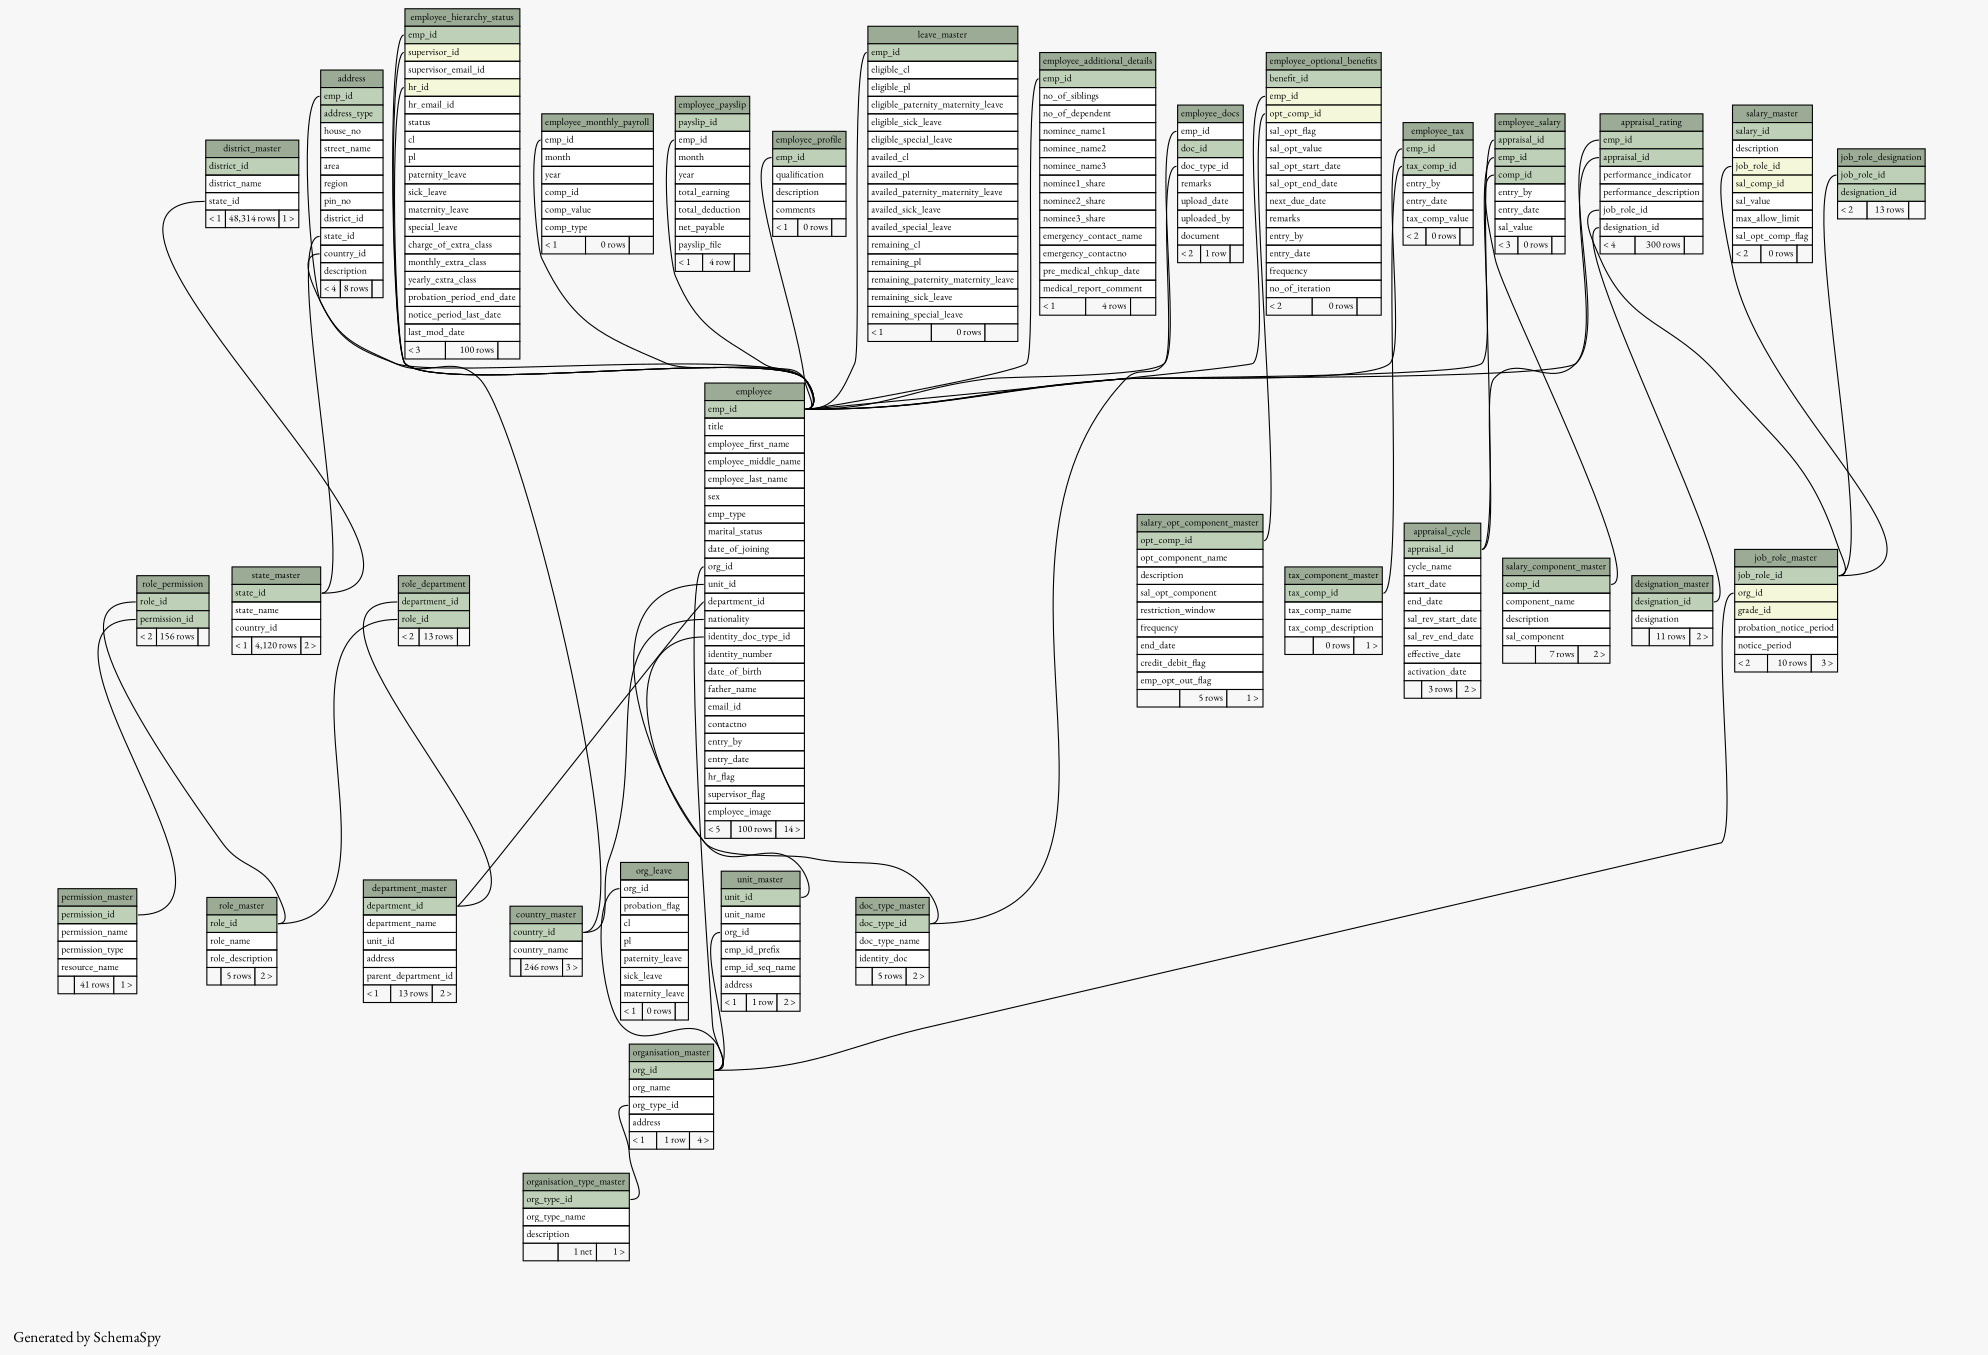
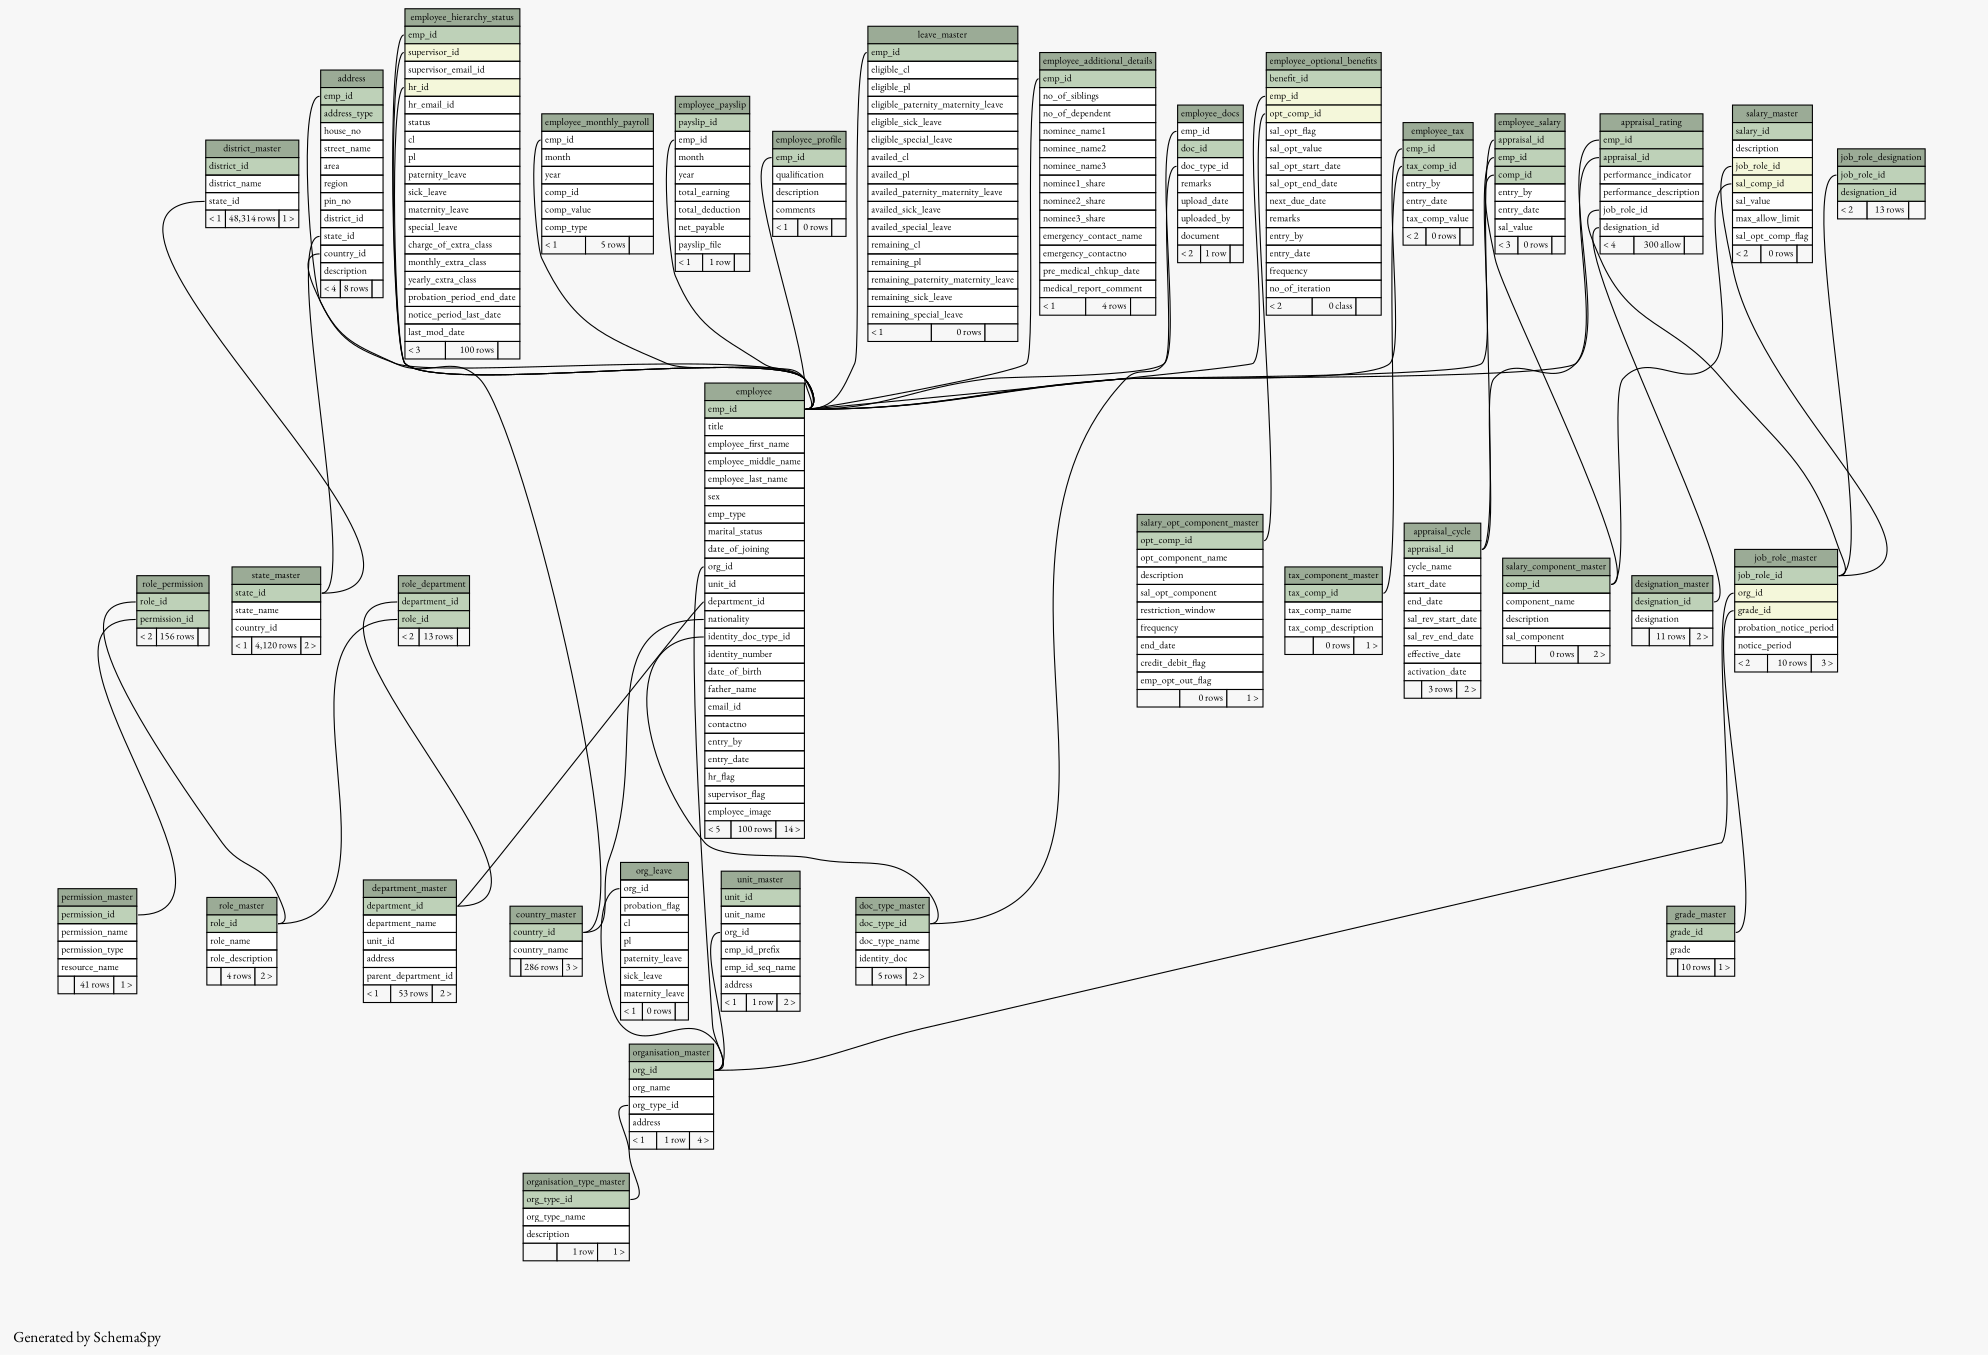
(613, 245) -> (613, 245)
(1664, 245) -> (1662, 245)
(720, 262) -> (720, 262)
(1341, 306) -> (1341, 306)
none -> (1658, 369)
(1562, 654) -> (1562, 654)
(1211, 698) -> (1211, 698)
(639, 703) -> none
none -> (1701, 941)
(542, 967) -> (542, 967)
(239, 976) -> (239, 976)
(414, 993) -> (414, 993)
(583, 1251) -> (583, 1251)
